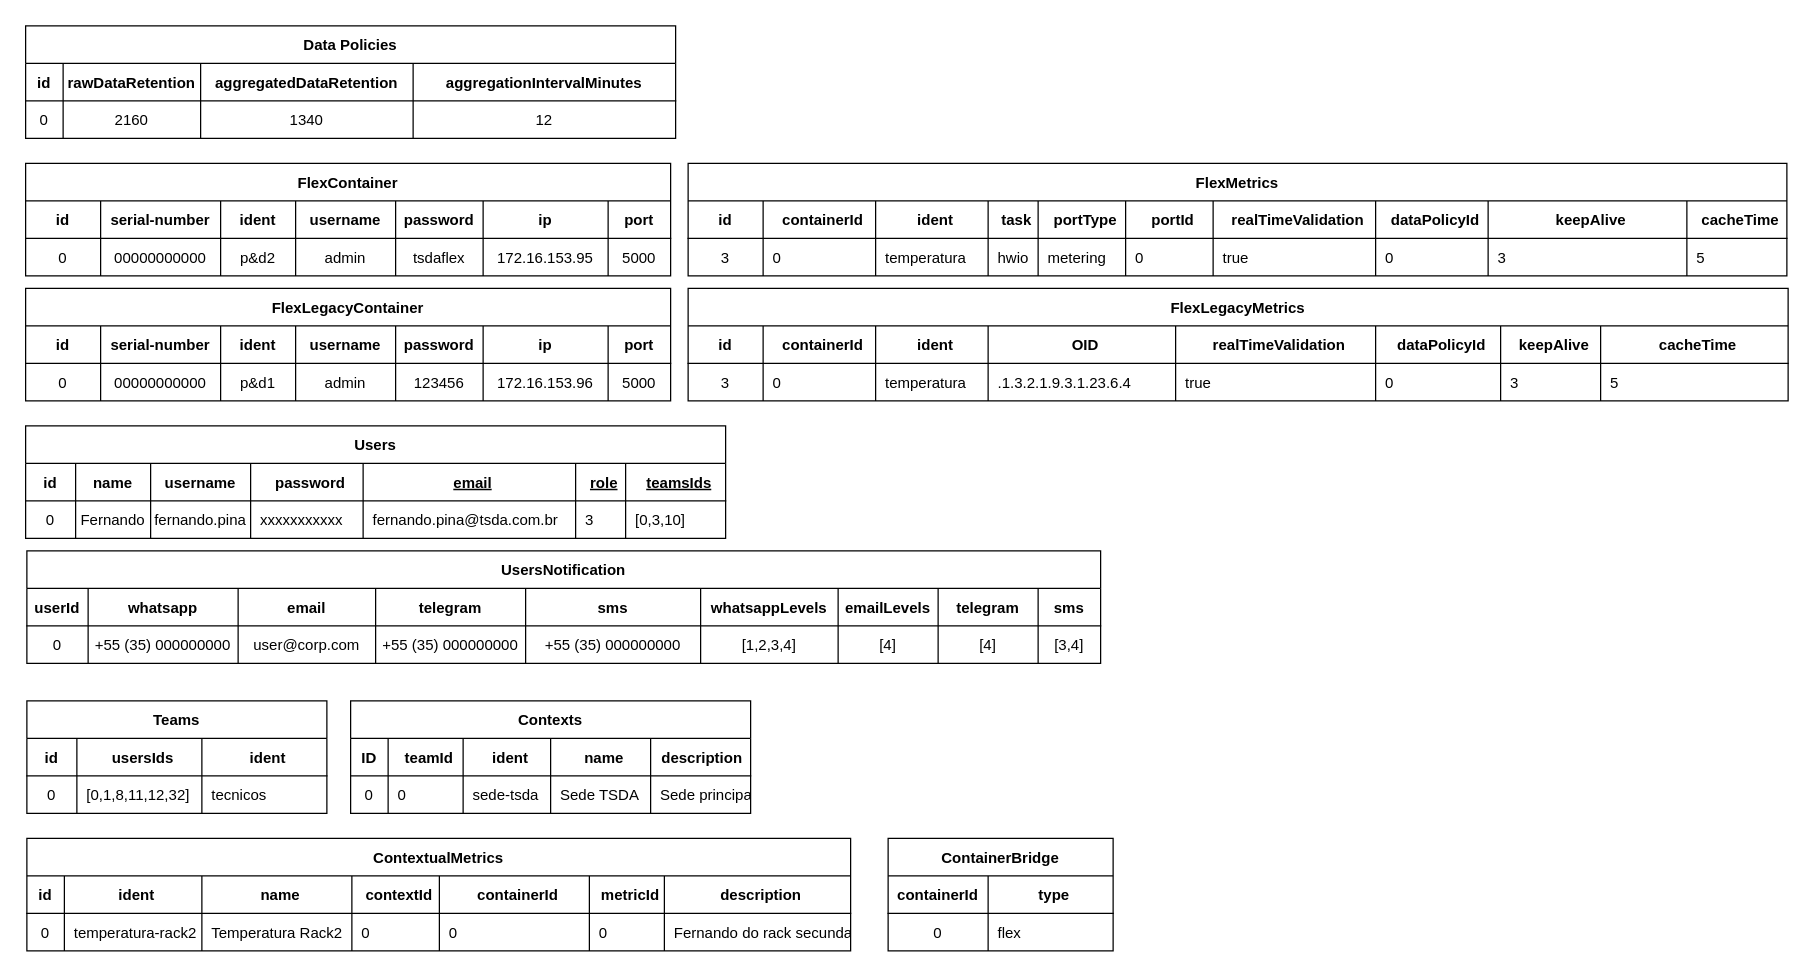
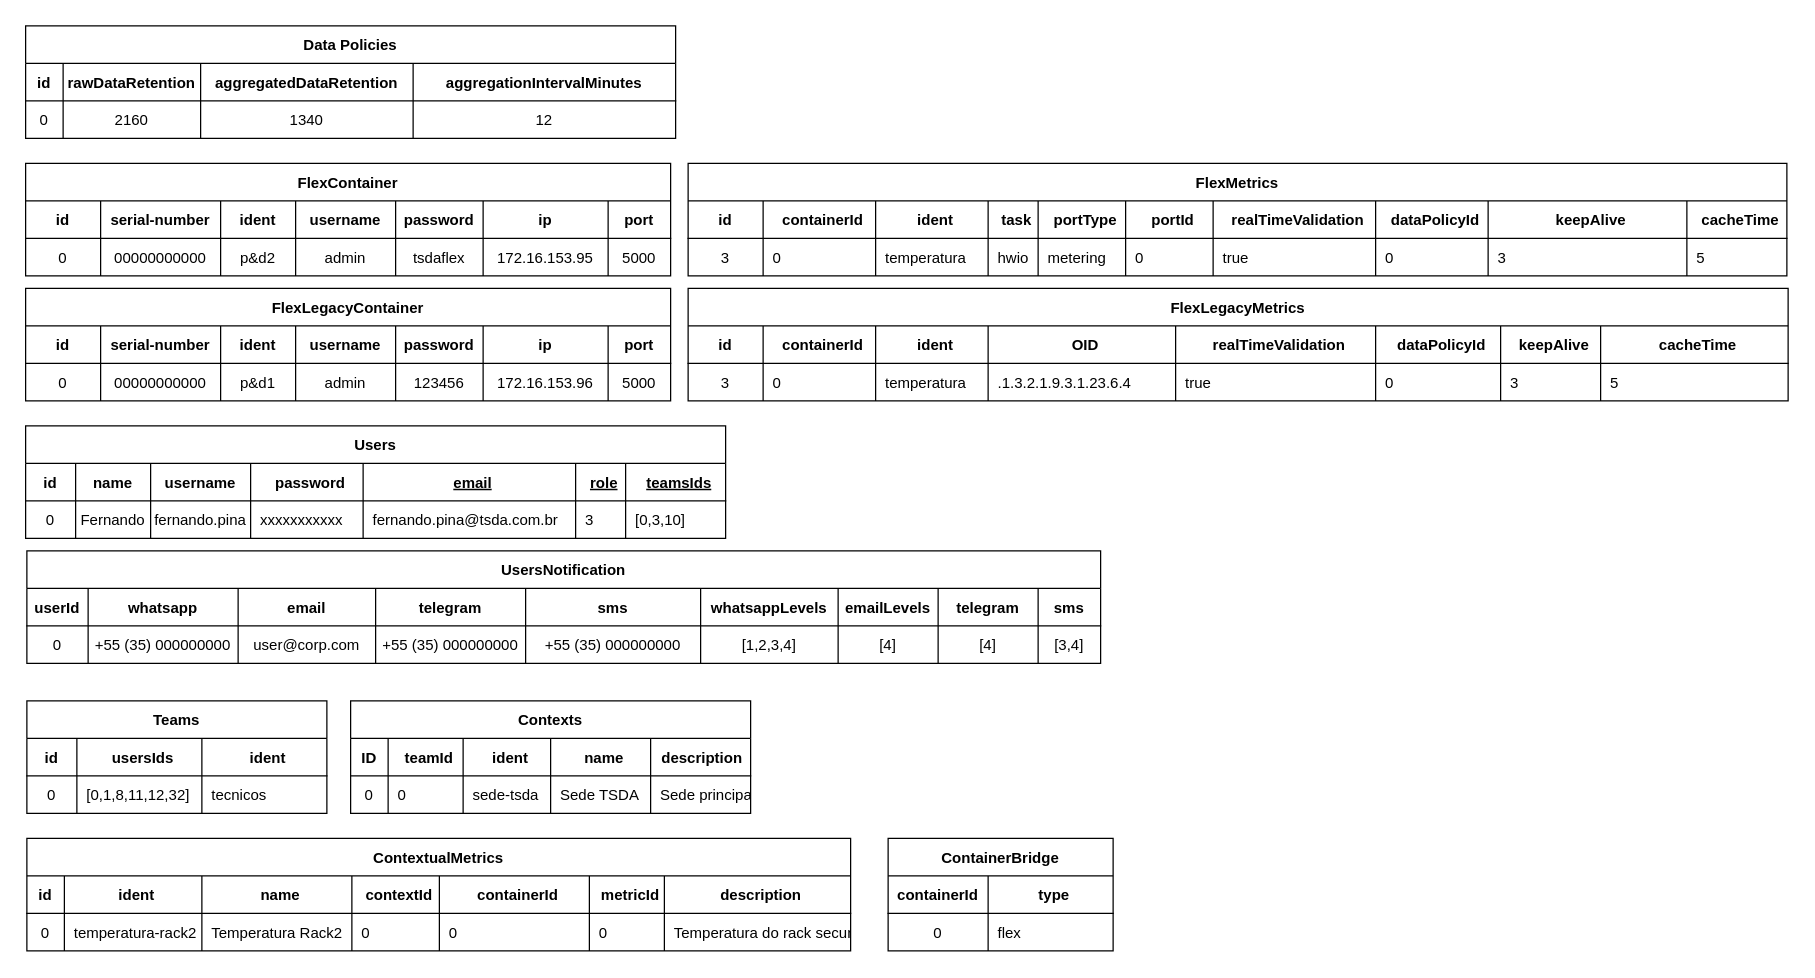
(784, 933) -> (796, 933)
